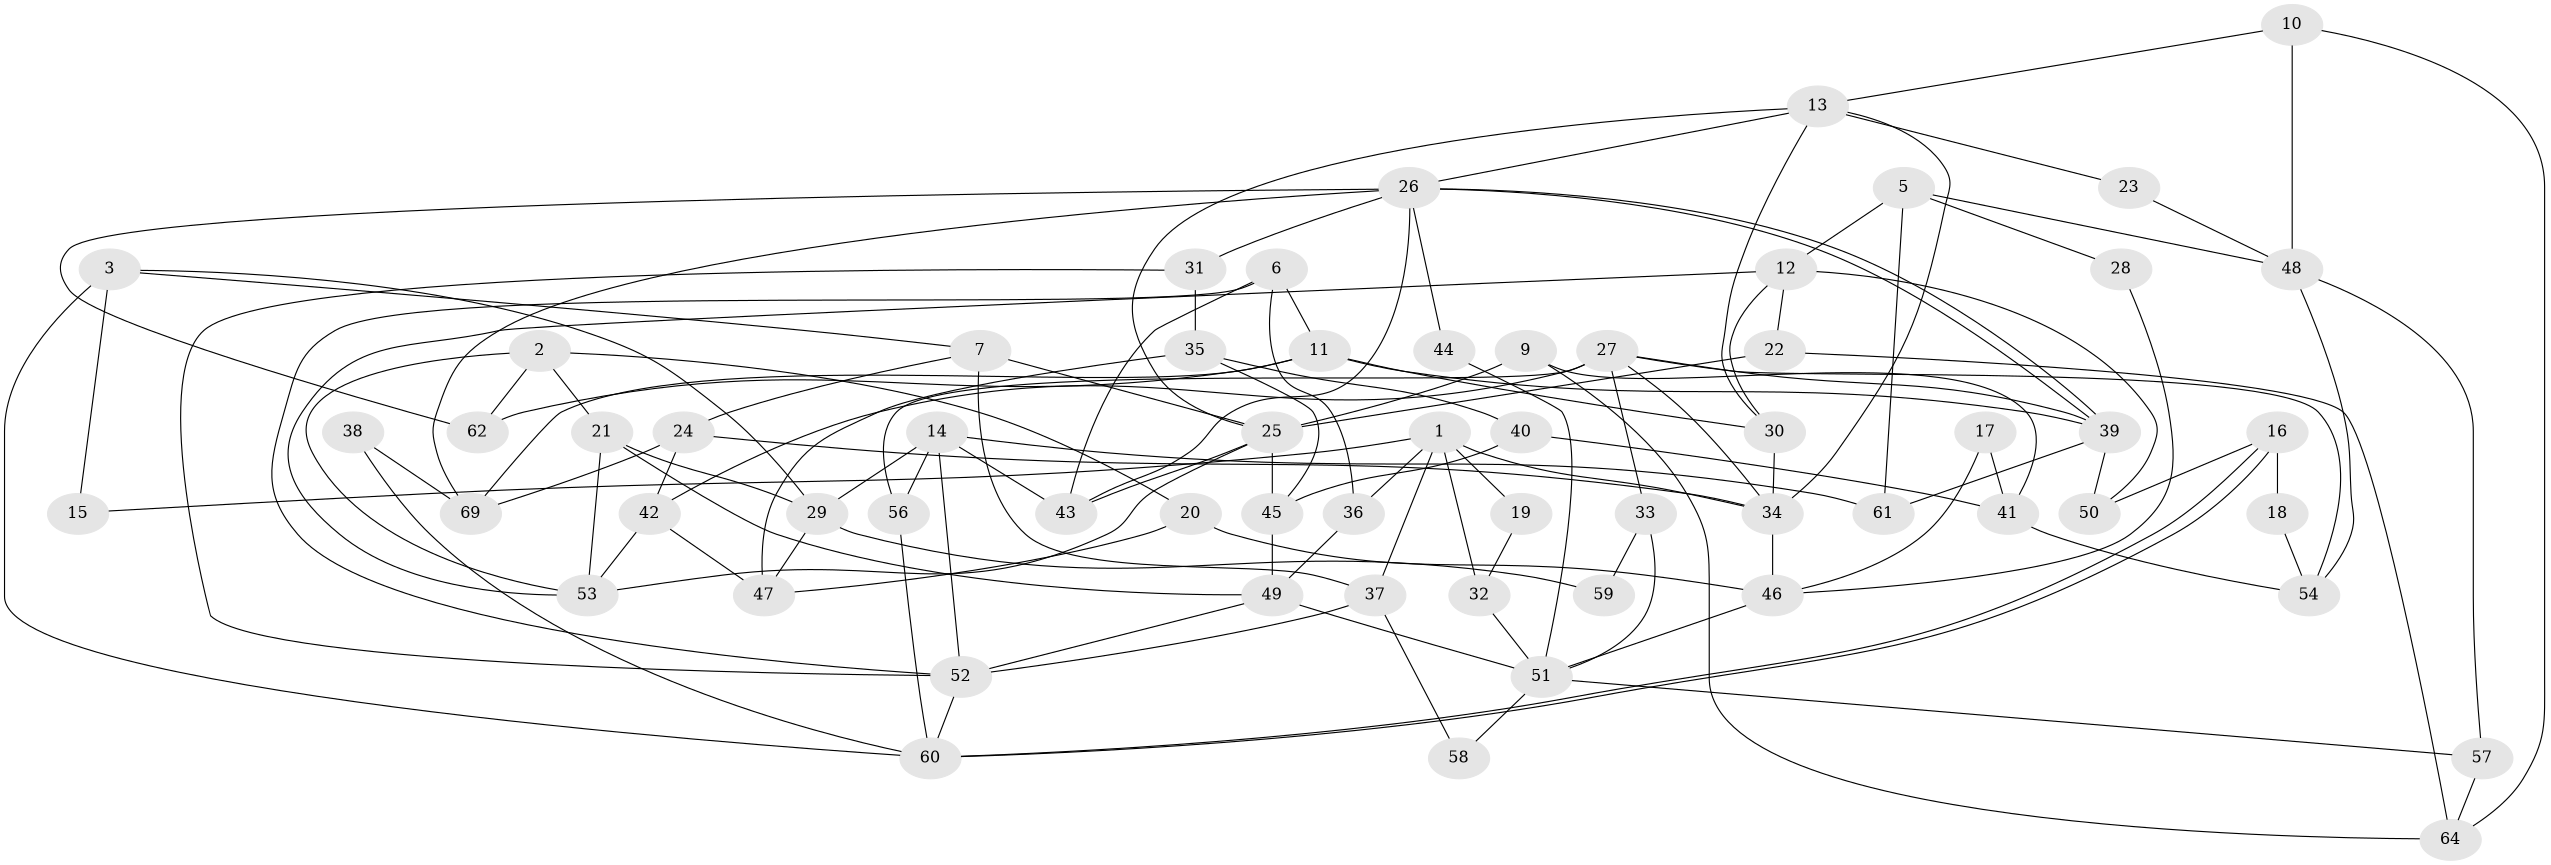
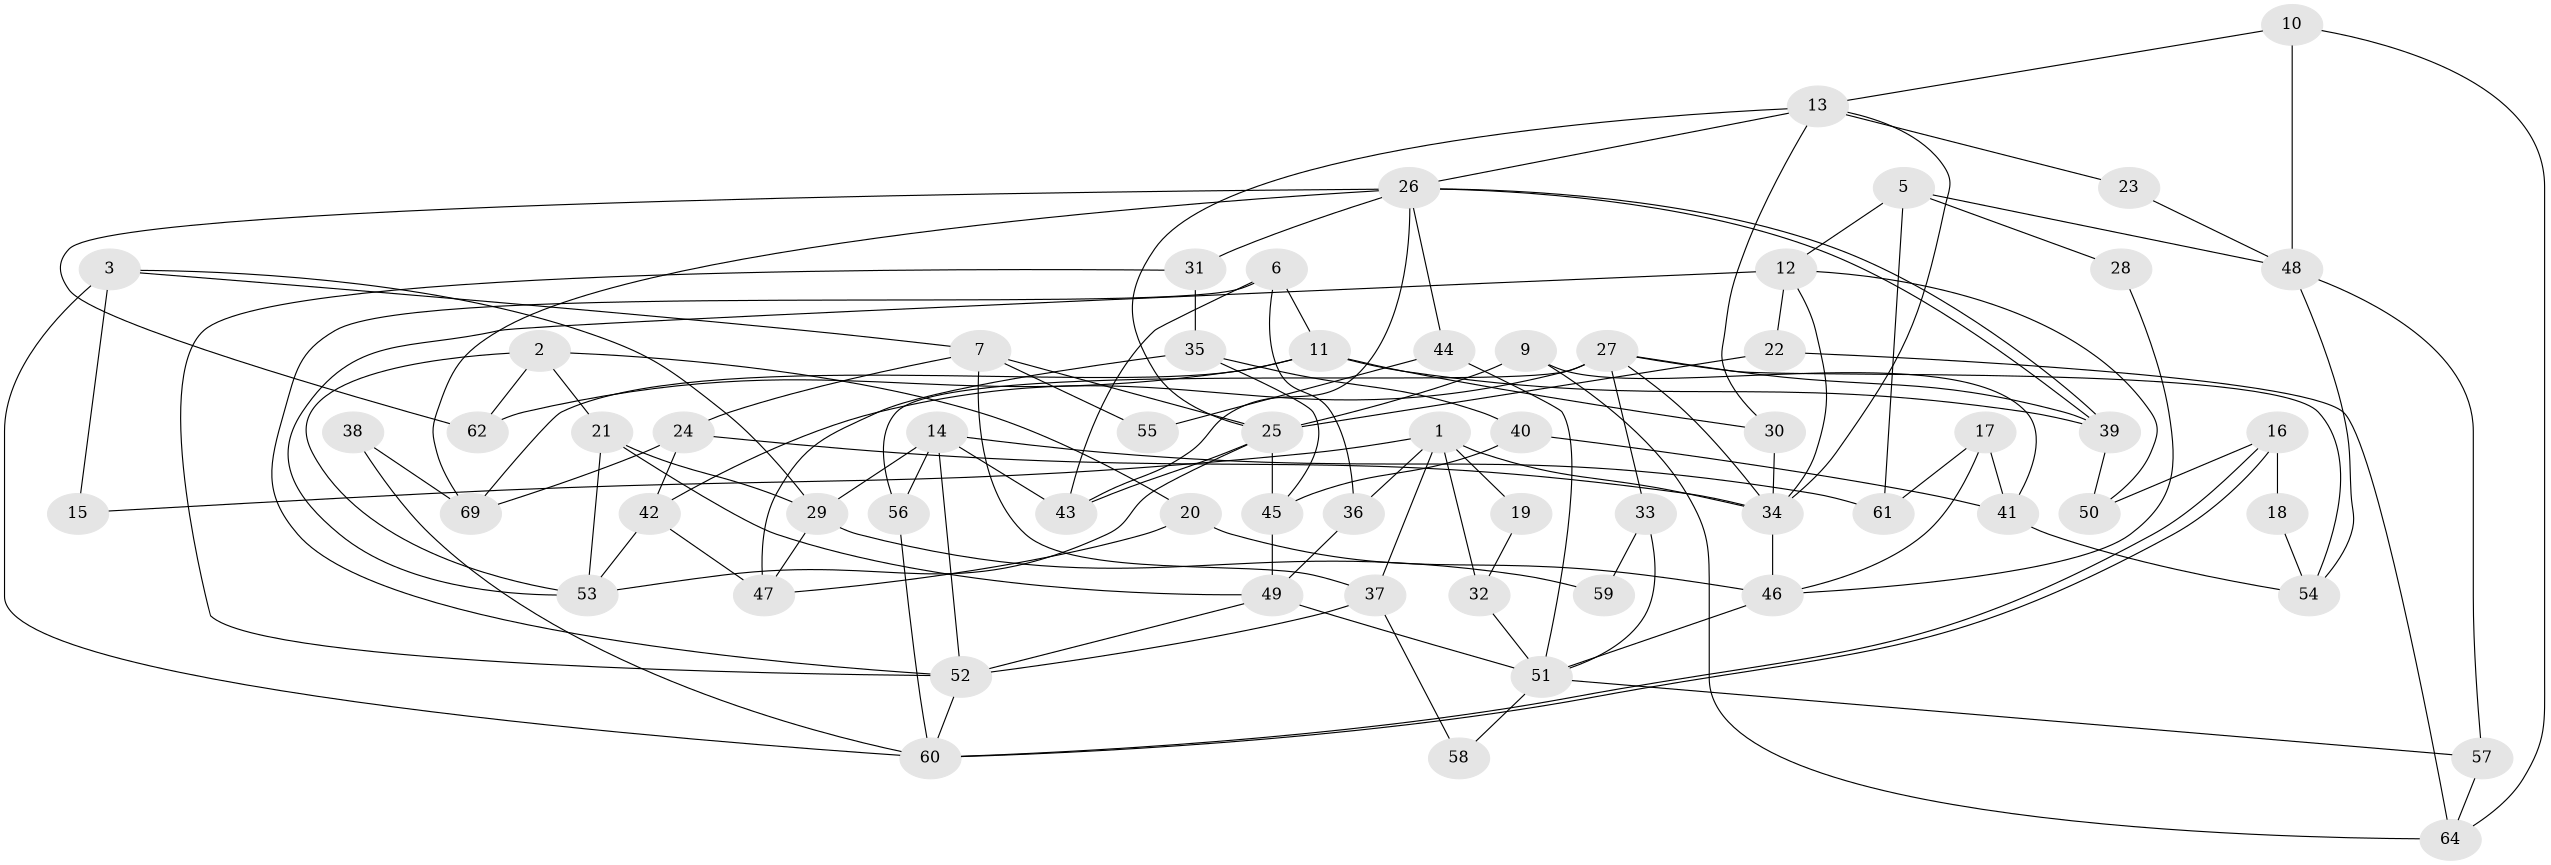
(1730, 348) -> (1826, 400)
none -> (1148, 432)
(2006, 470) -> (1934, 473)
